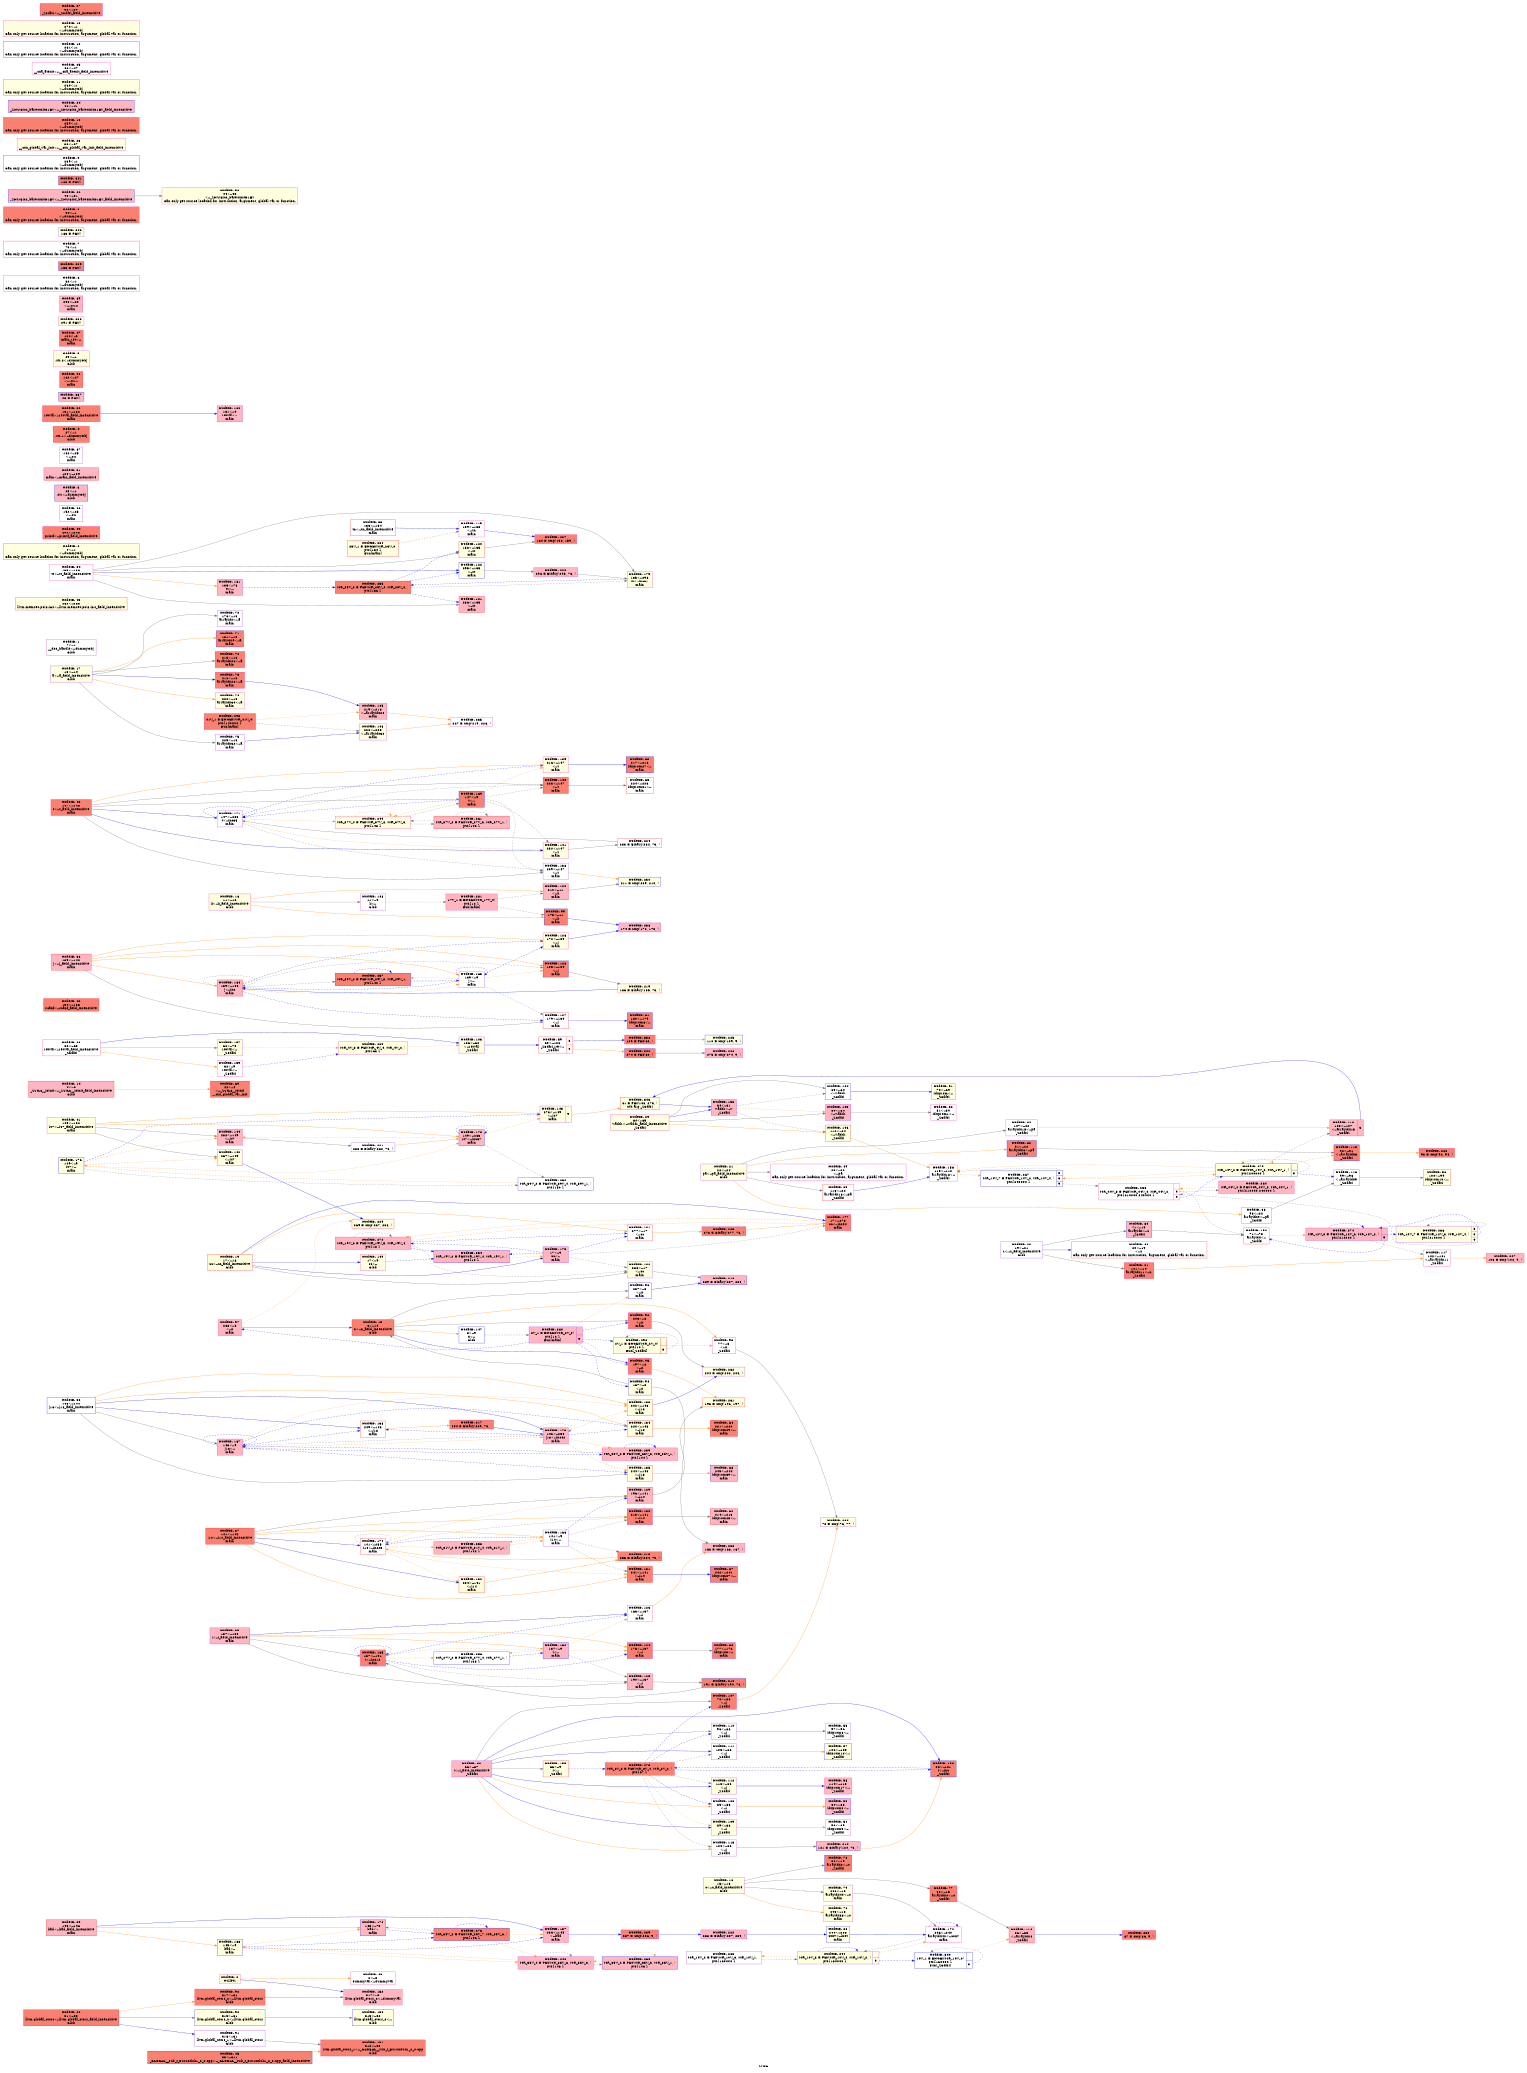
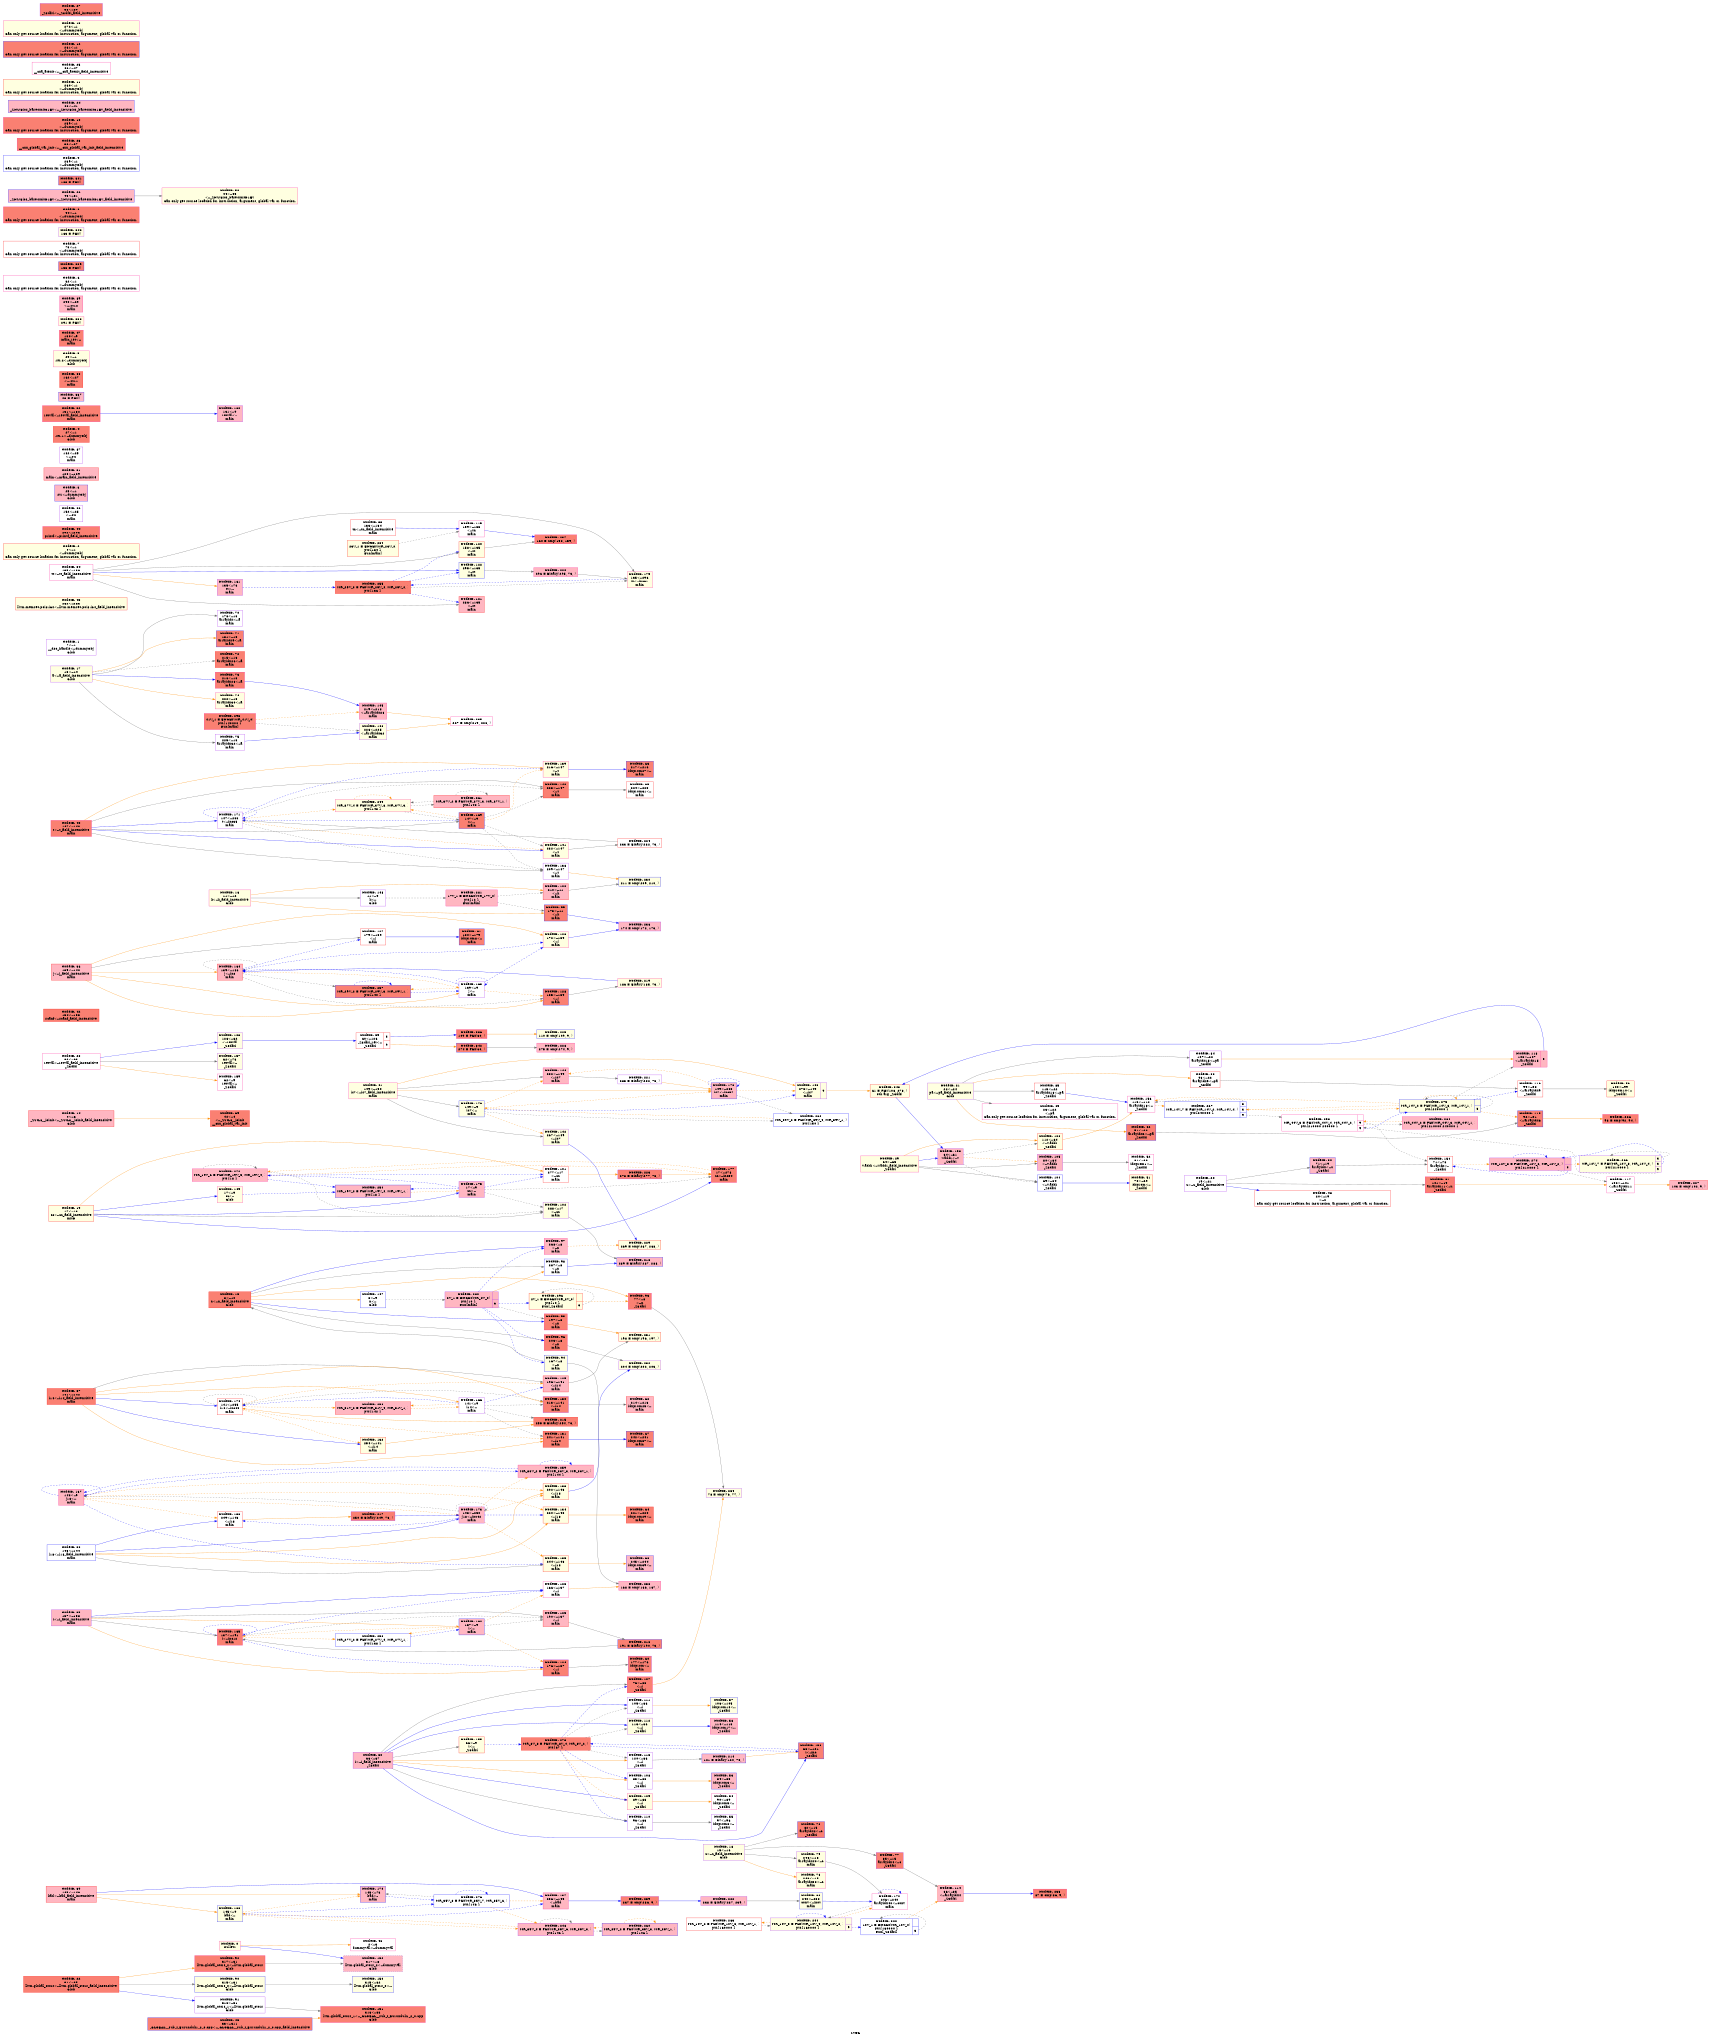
(71, 49) -> (71, 49)
(71, 144) -> (71, 144)
(152, 667) -> (152, 667)
(513, 1000) -> none
(373, 1048) -> none
none -> (427, 1101)
(1390, 1234) -> (1574, 1164)
(230, 1268) -> (71, 1219)
(599, 1312) -> (517, 1282)
(296, 1328) -> (394, 1259)
(724, 1346) -> (640, 1301)
(432, 1408) -> (313, 1492)
(155, 1428) -> none
(300, 1438) -> (149, 1508)
(472, 1934) -> (472, 1901)
(785, 1934) -> (772, 1901)
(724, 1958) -> (724, 1924)
